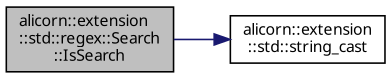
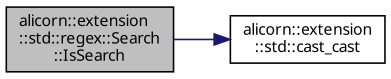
(308, 39) -> (308, 39)
